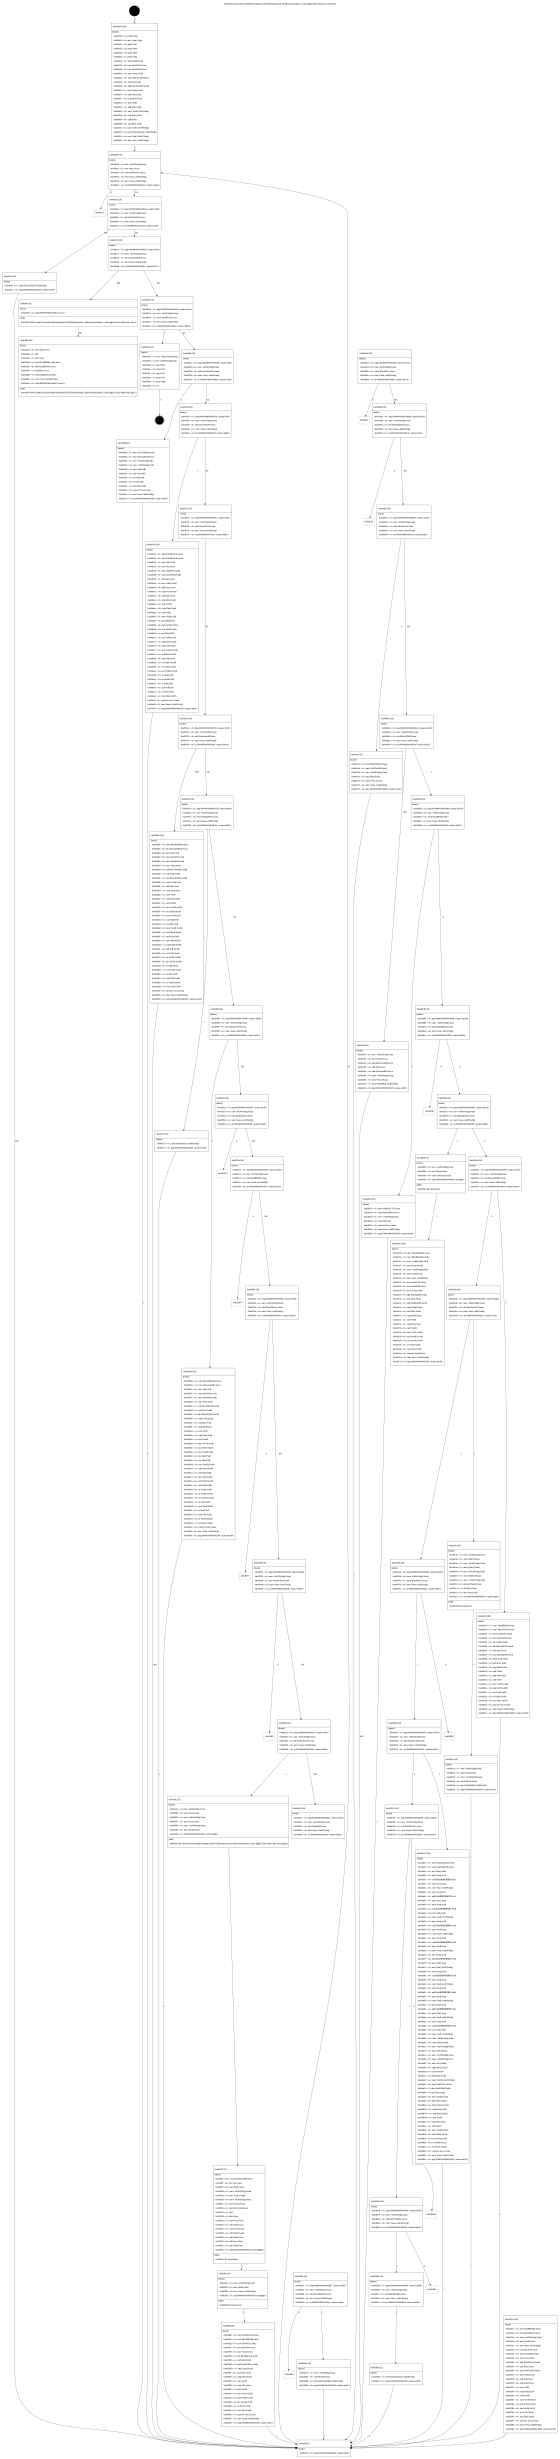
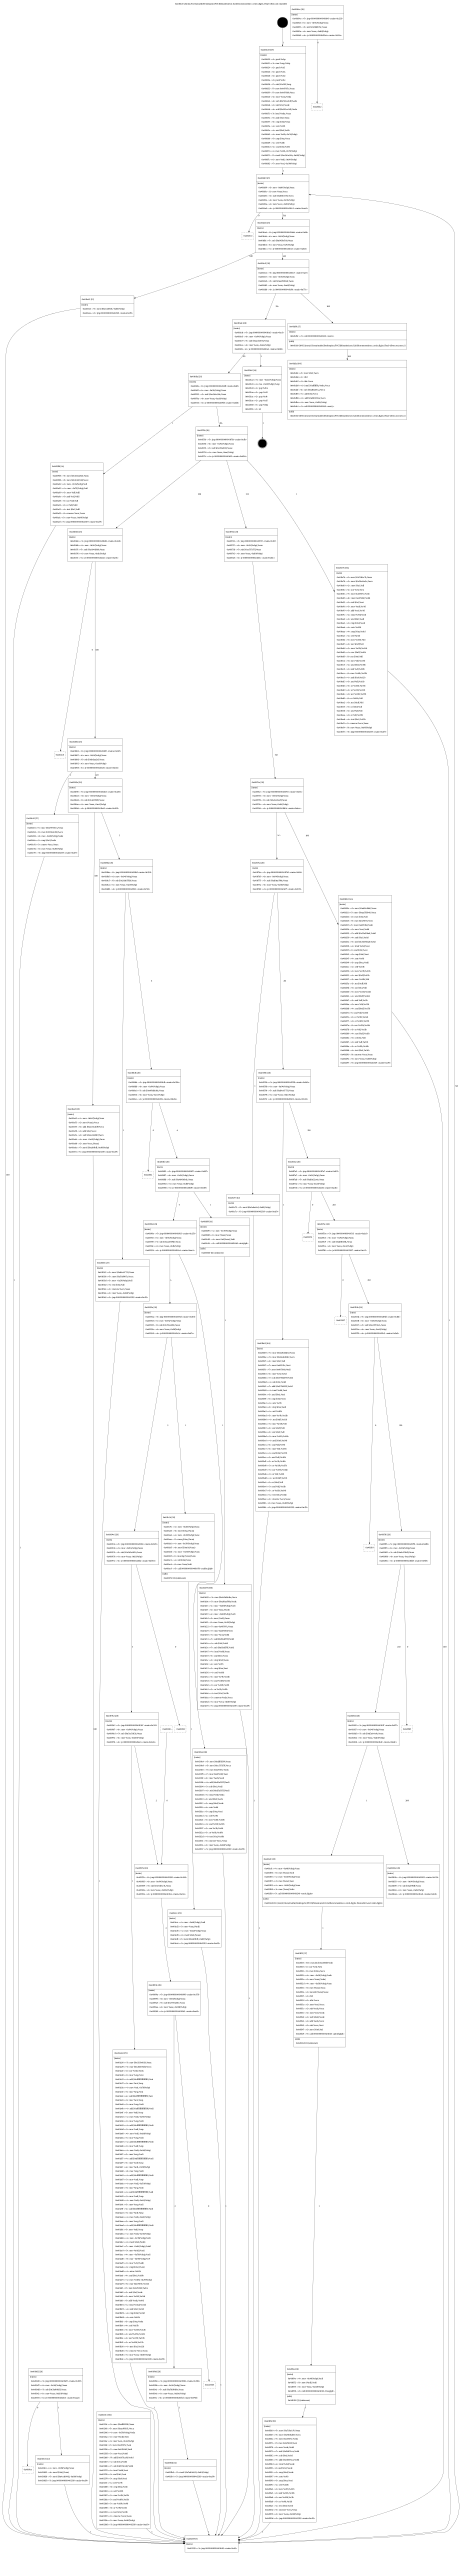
(392, 393) -> (159, 494)
(411, 2030) -> (164, 1798)
none -> (248, 2125)
